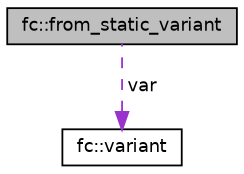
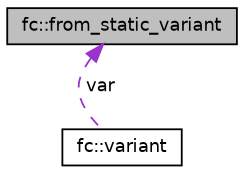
(122, 78) -> (80, 96)
